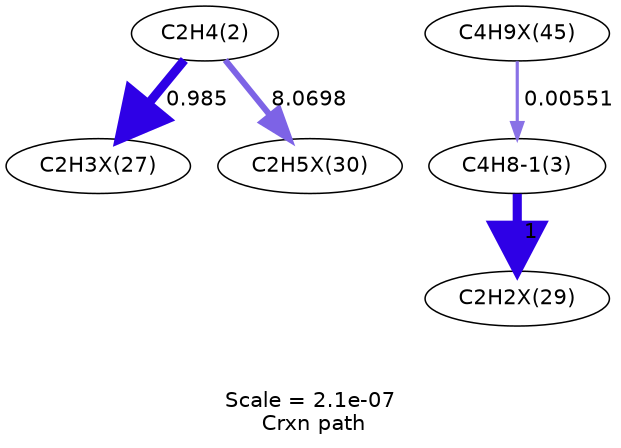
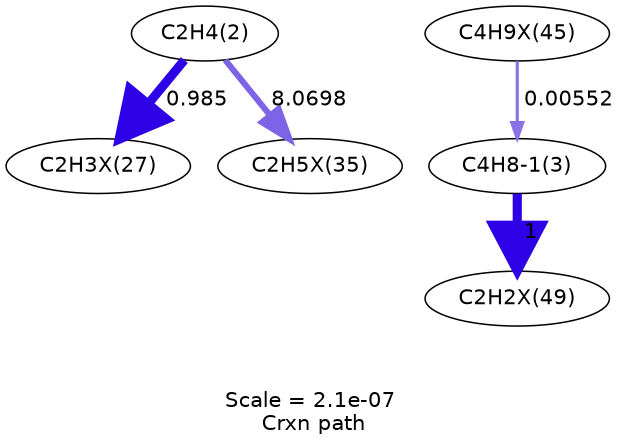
(566, 100) -> (566, 100)
(310, 166) -> (310, 166)
(517, 299) -> (517, 299)
